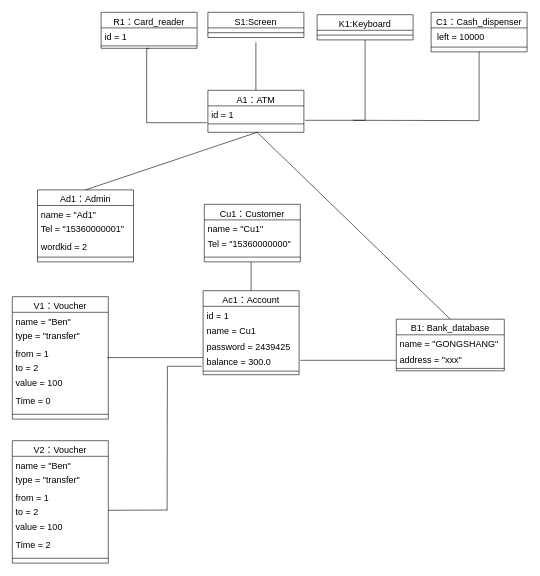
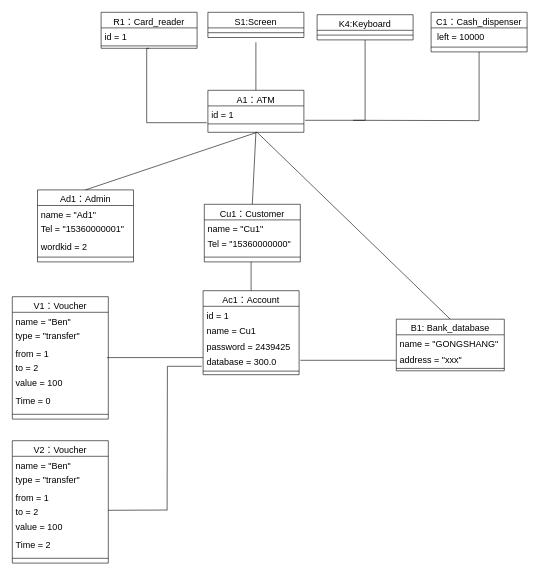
(365, 24) -> (365, 24)
none -> (254, 169)
(240, 362) -> (243, 362)
